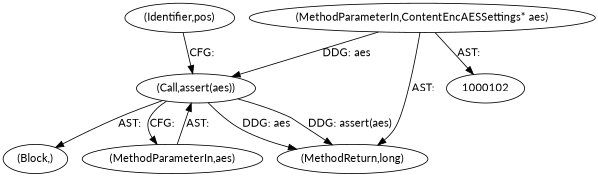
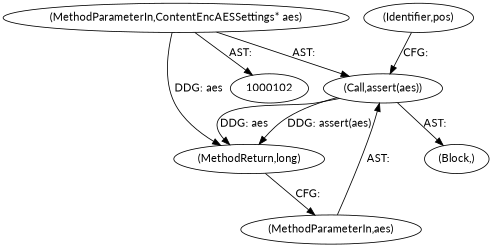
(347, 53) -> (306, 53)
(425, 88) -> (199, 88)
(150, 117) -> (287, 192)
